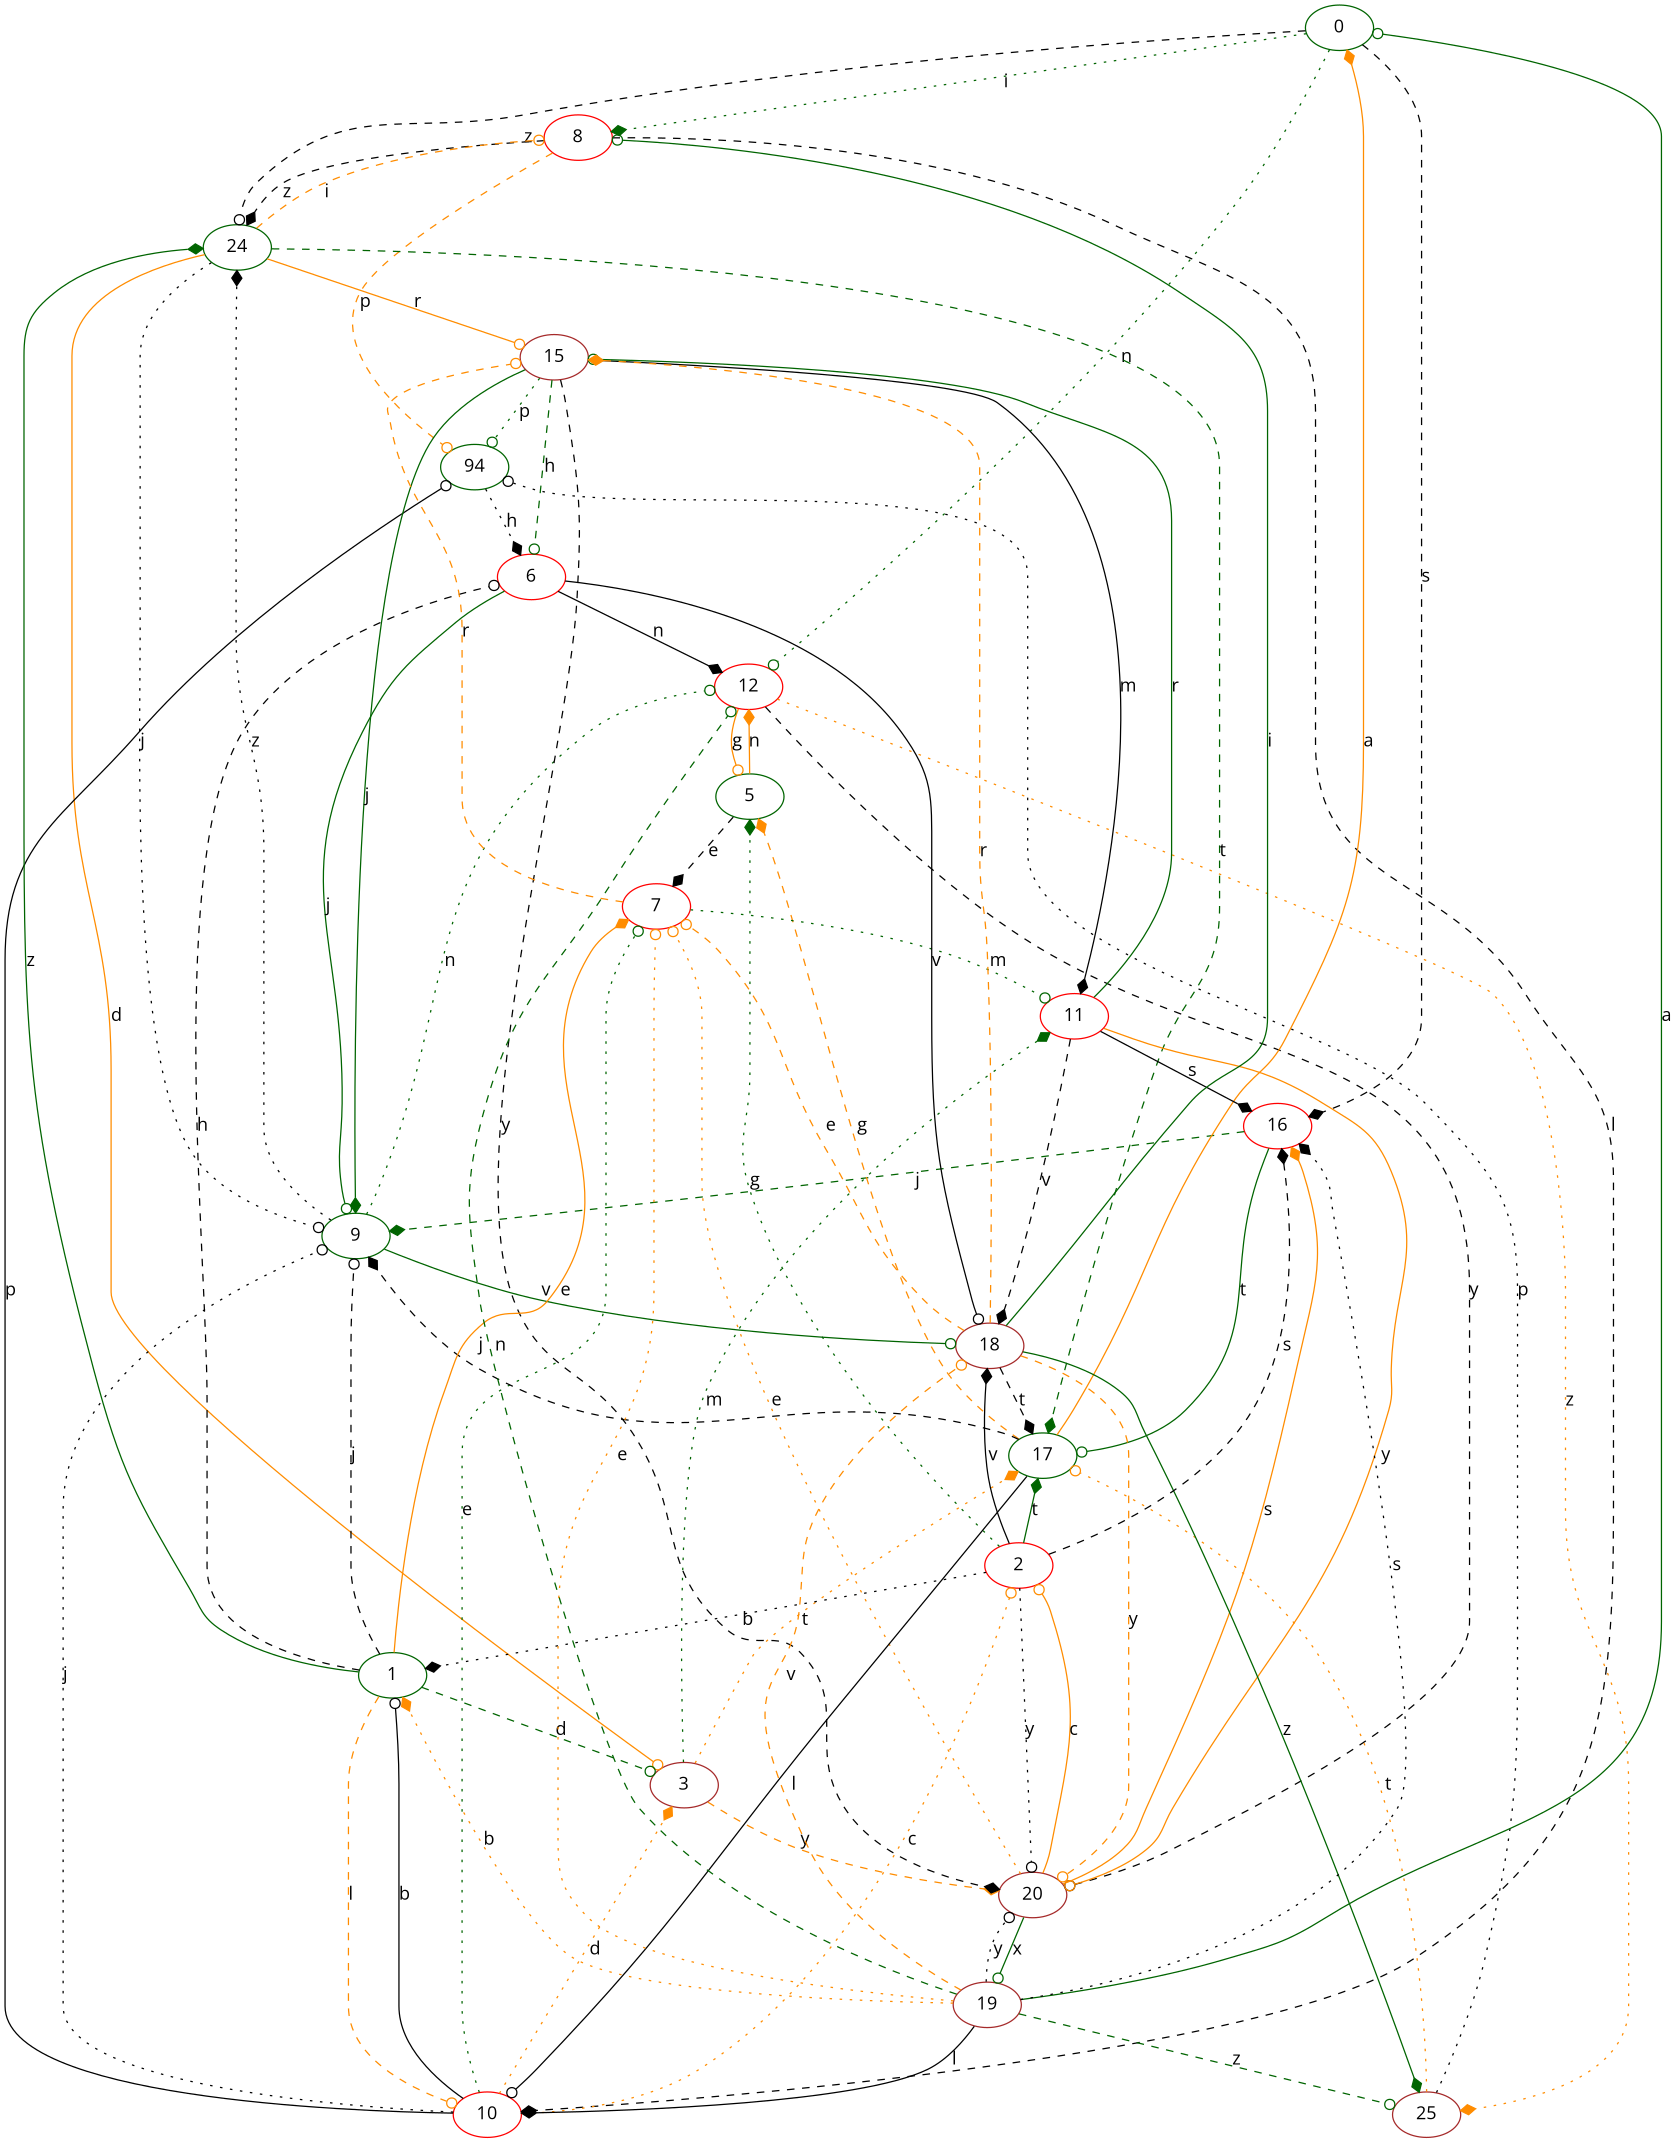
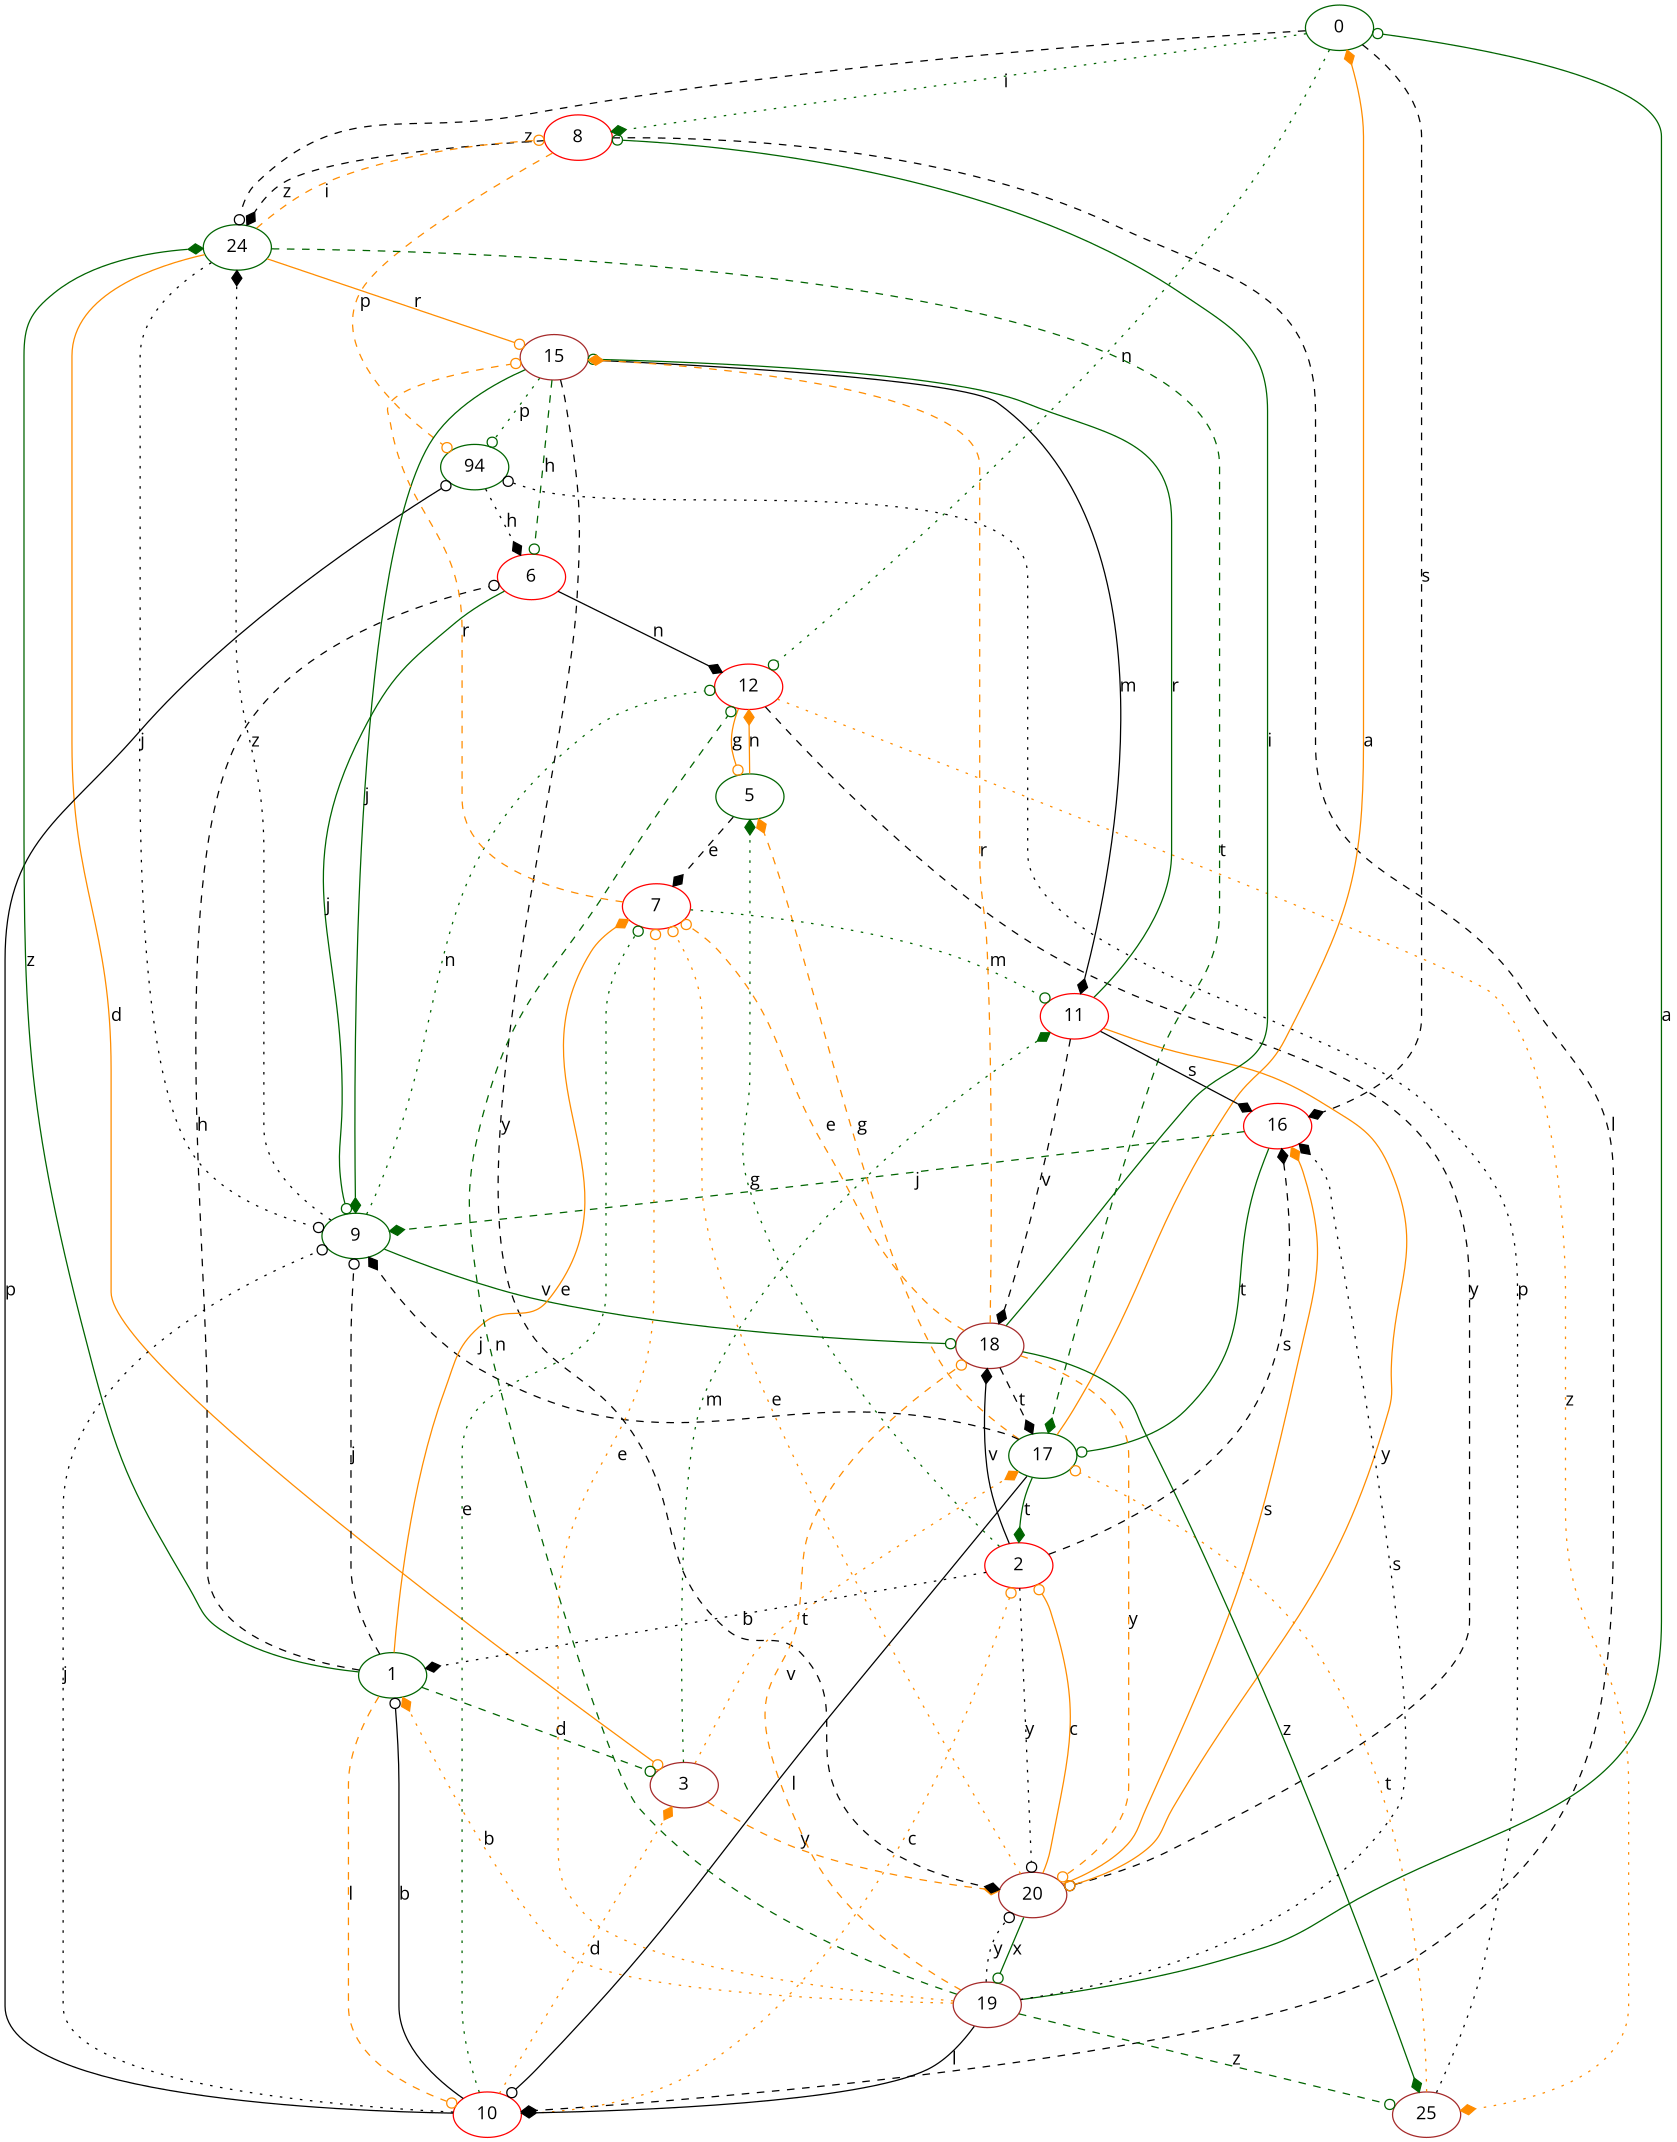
(932, 833) -> none
(1029, 1518) -> (1024, 1502)
